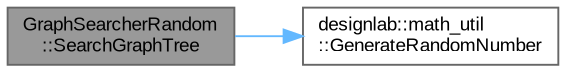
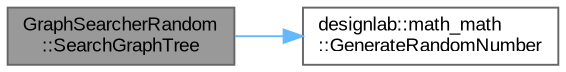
(431, 36) -> (431, 36)
